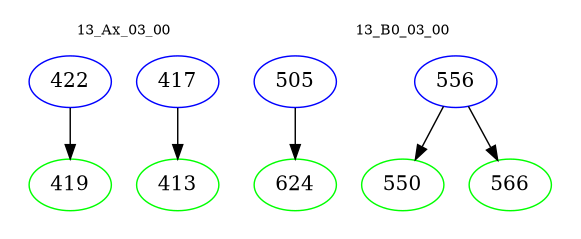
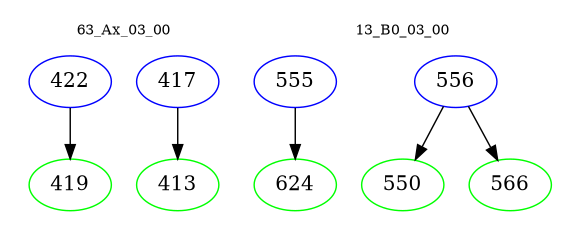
(124, 31) -> (124, 31)
(295, 82) -> (295, 82)
